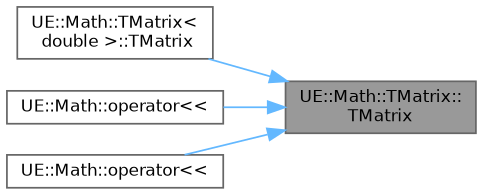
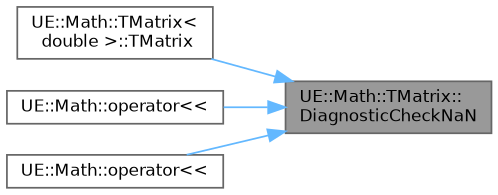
(381, 107) -> (389, 107)
